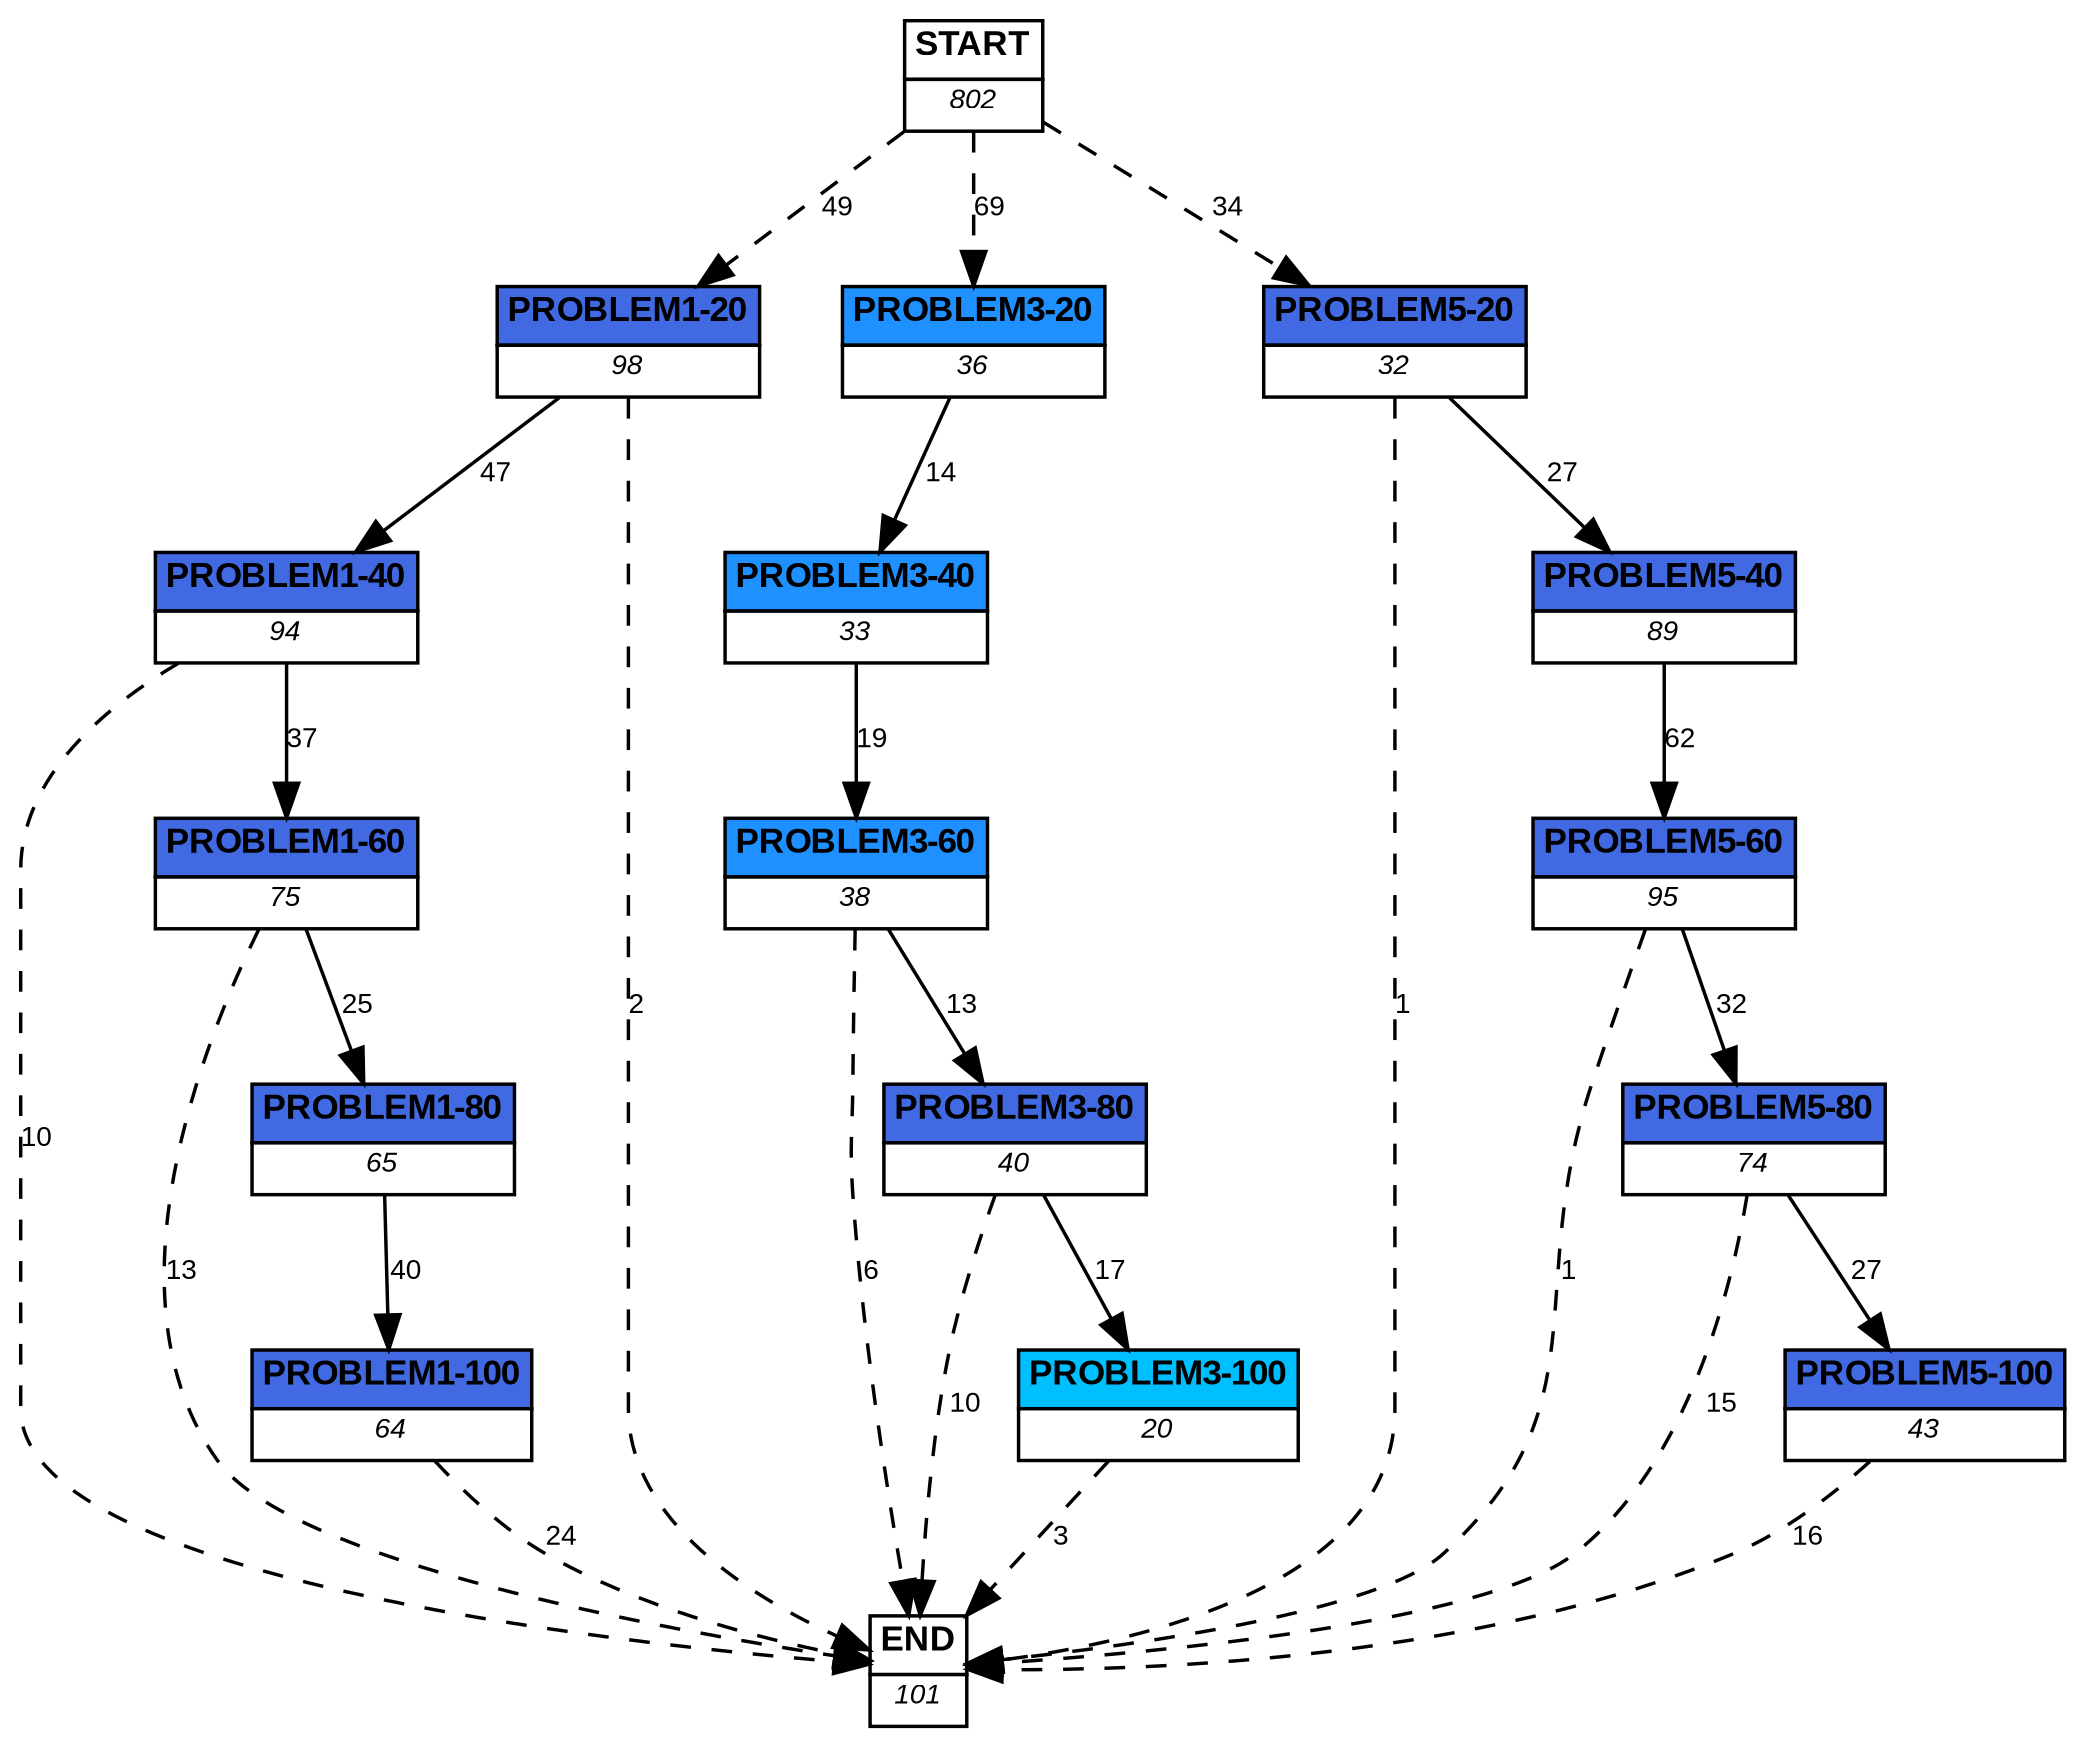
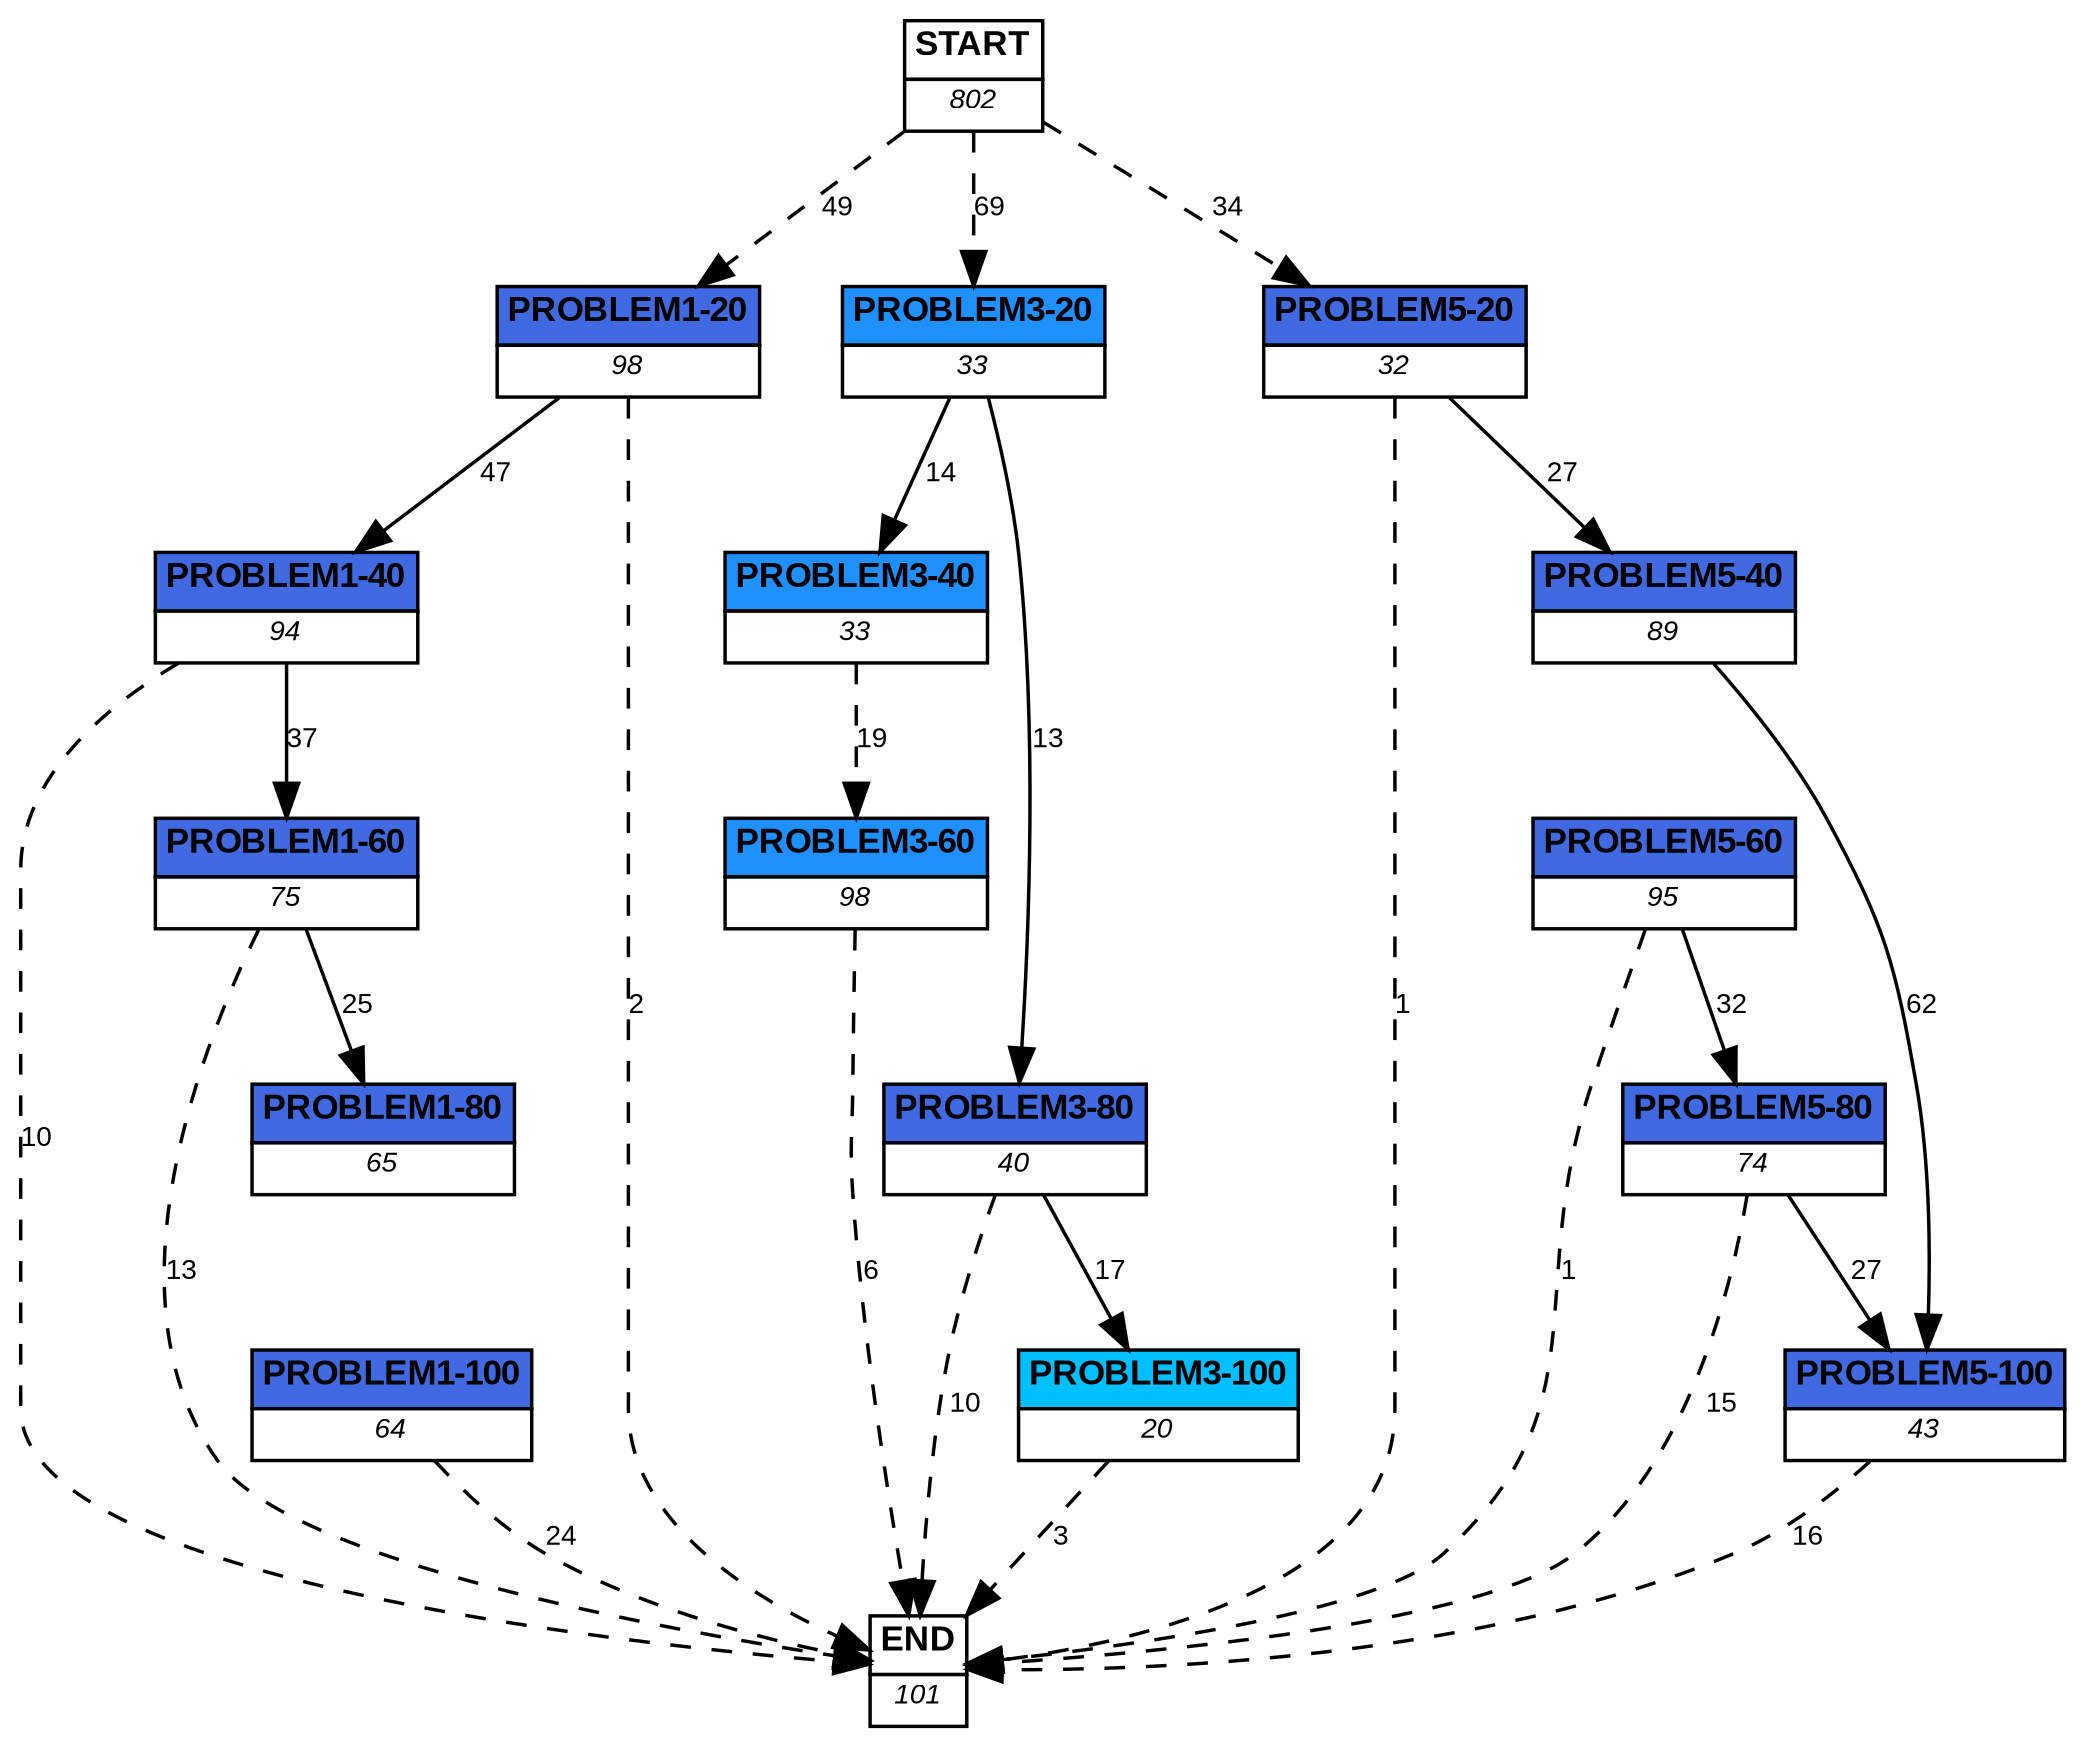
(974, 366) -> (974, 366)
(856, 723) -> (856, 723)
(1664, 723) -> (1891, 966)
(856, 898) -> (856, 898)
(927, 992) -> (1029, 721)
(386, 1255) -> none
